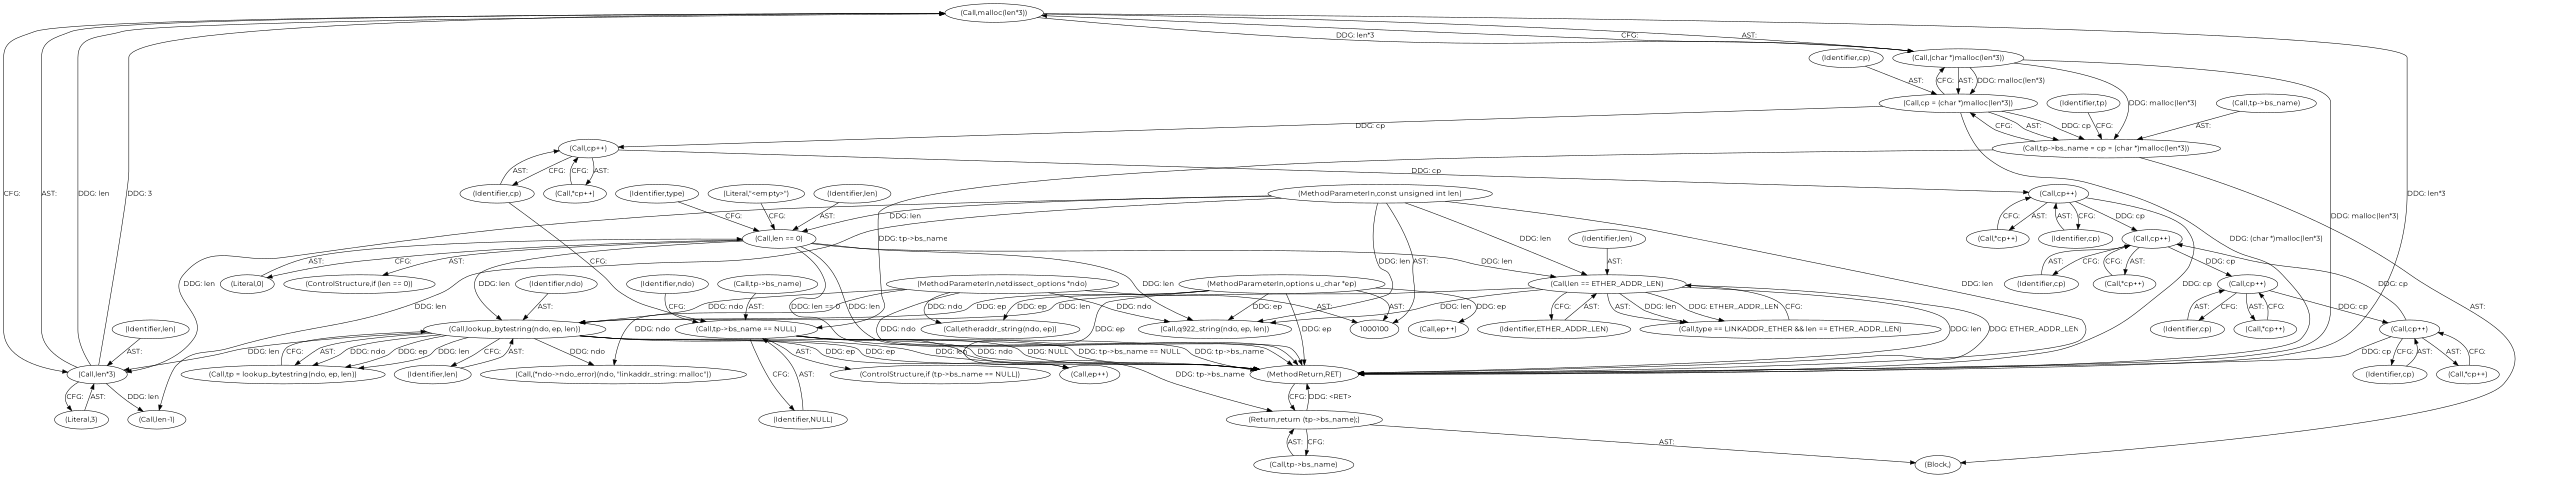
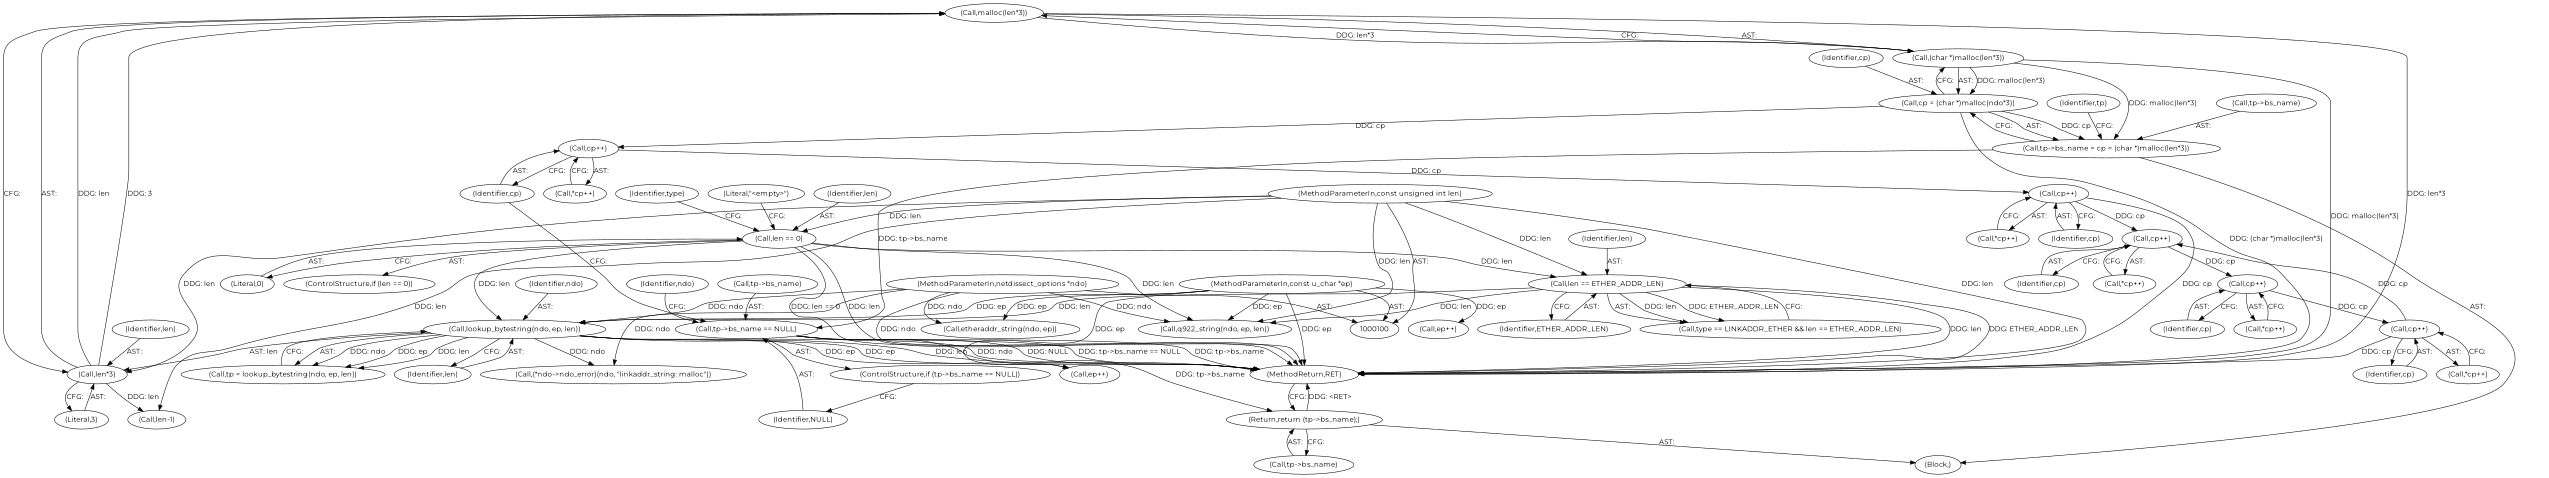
(1958, 103) -> (1958, 103)
(1282, 284) -> (1282, 284)
(264, 352) -> (264, 352)
(767, 375) -> (872, 397)
